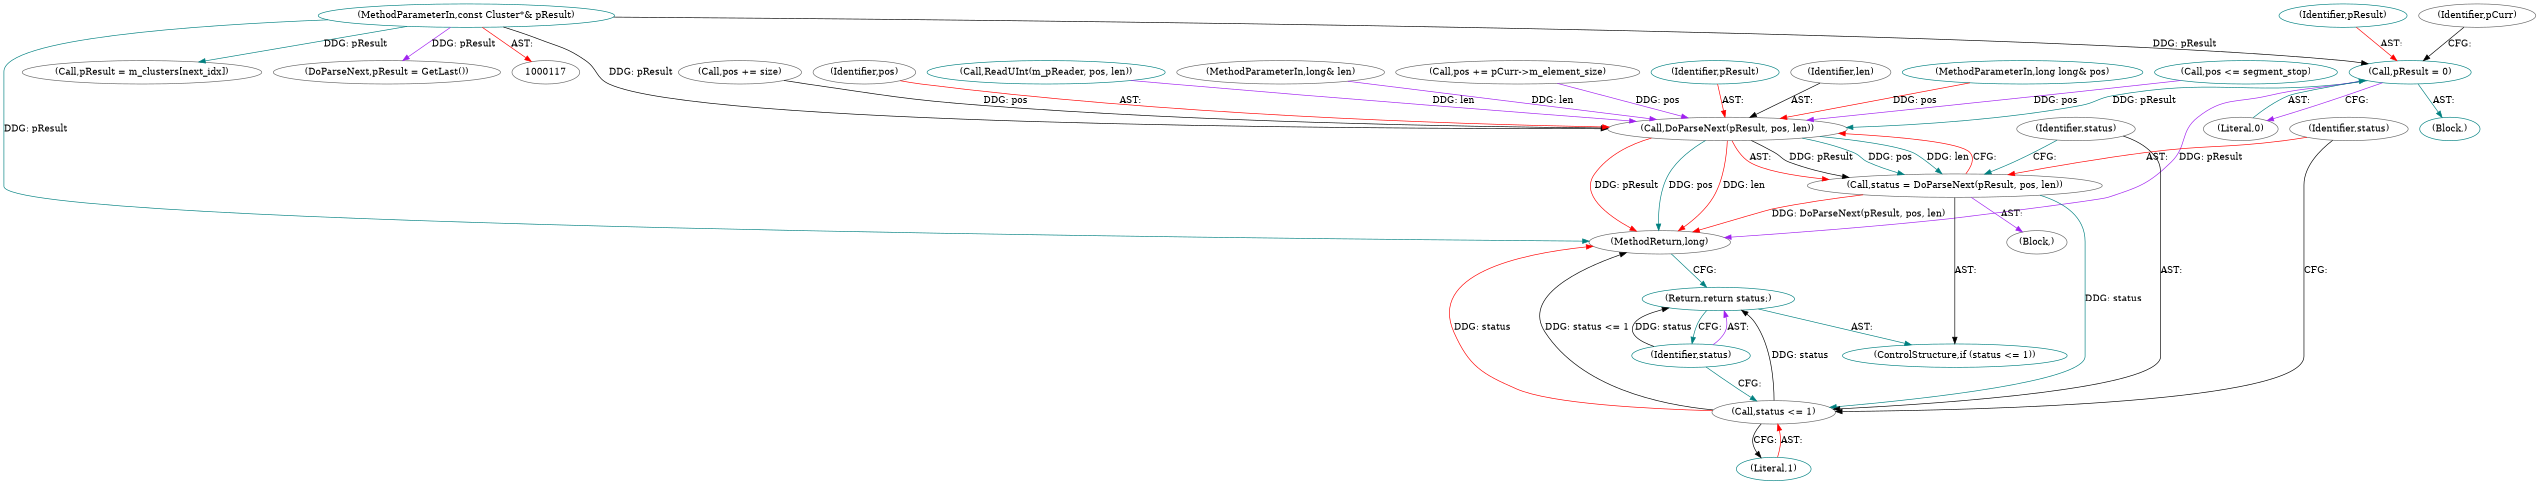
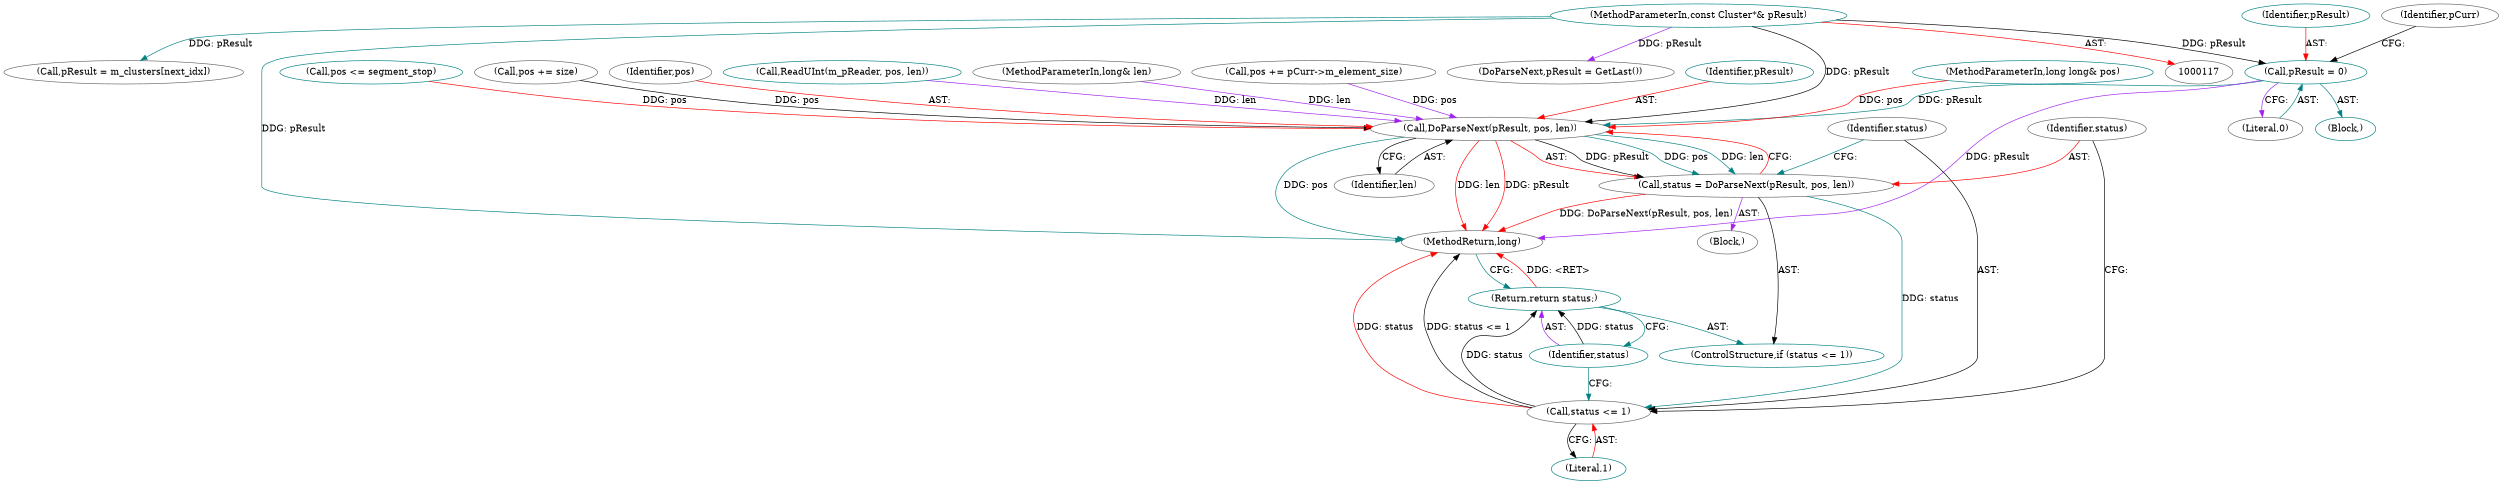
(1997, 100) -> (896, 119)
none -> (1391, 146)
none -> (1521, 270)
